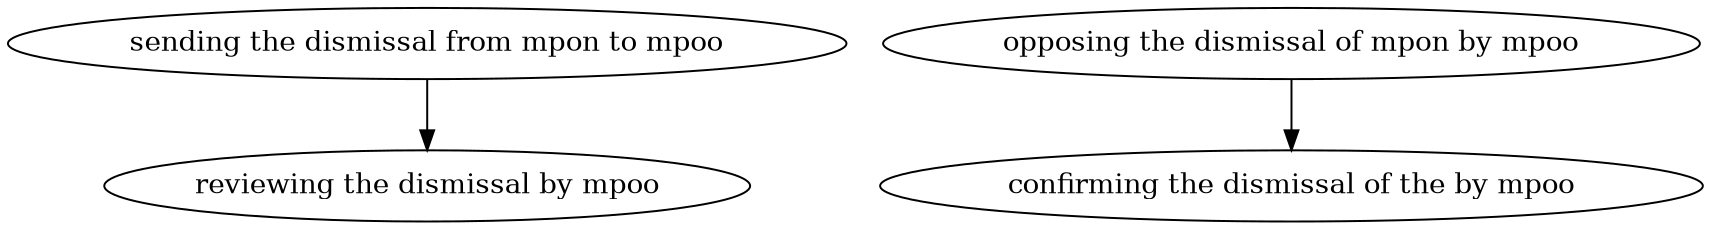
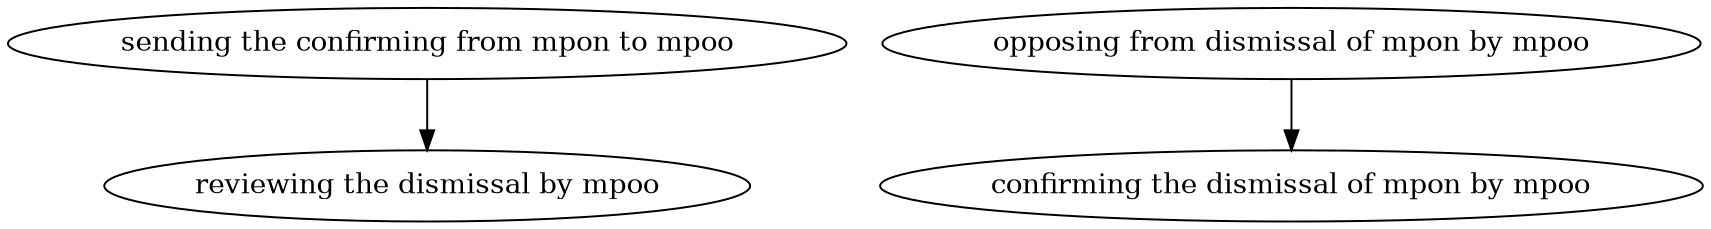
(427, 44) -> (427, 44)
(1291, 44) -> (1291, 44)
(1291, 186) -> (1291, 186)
